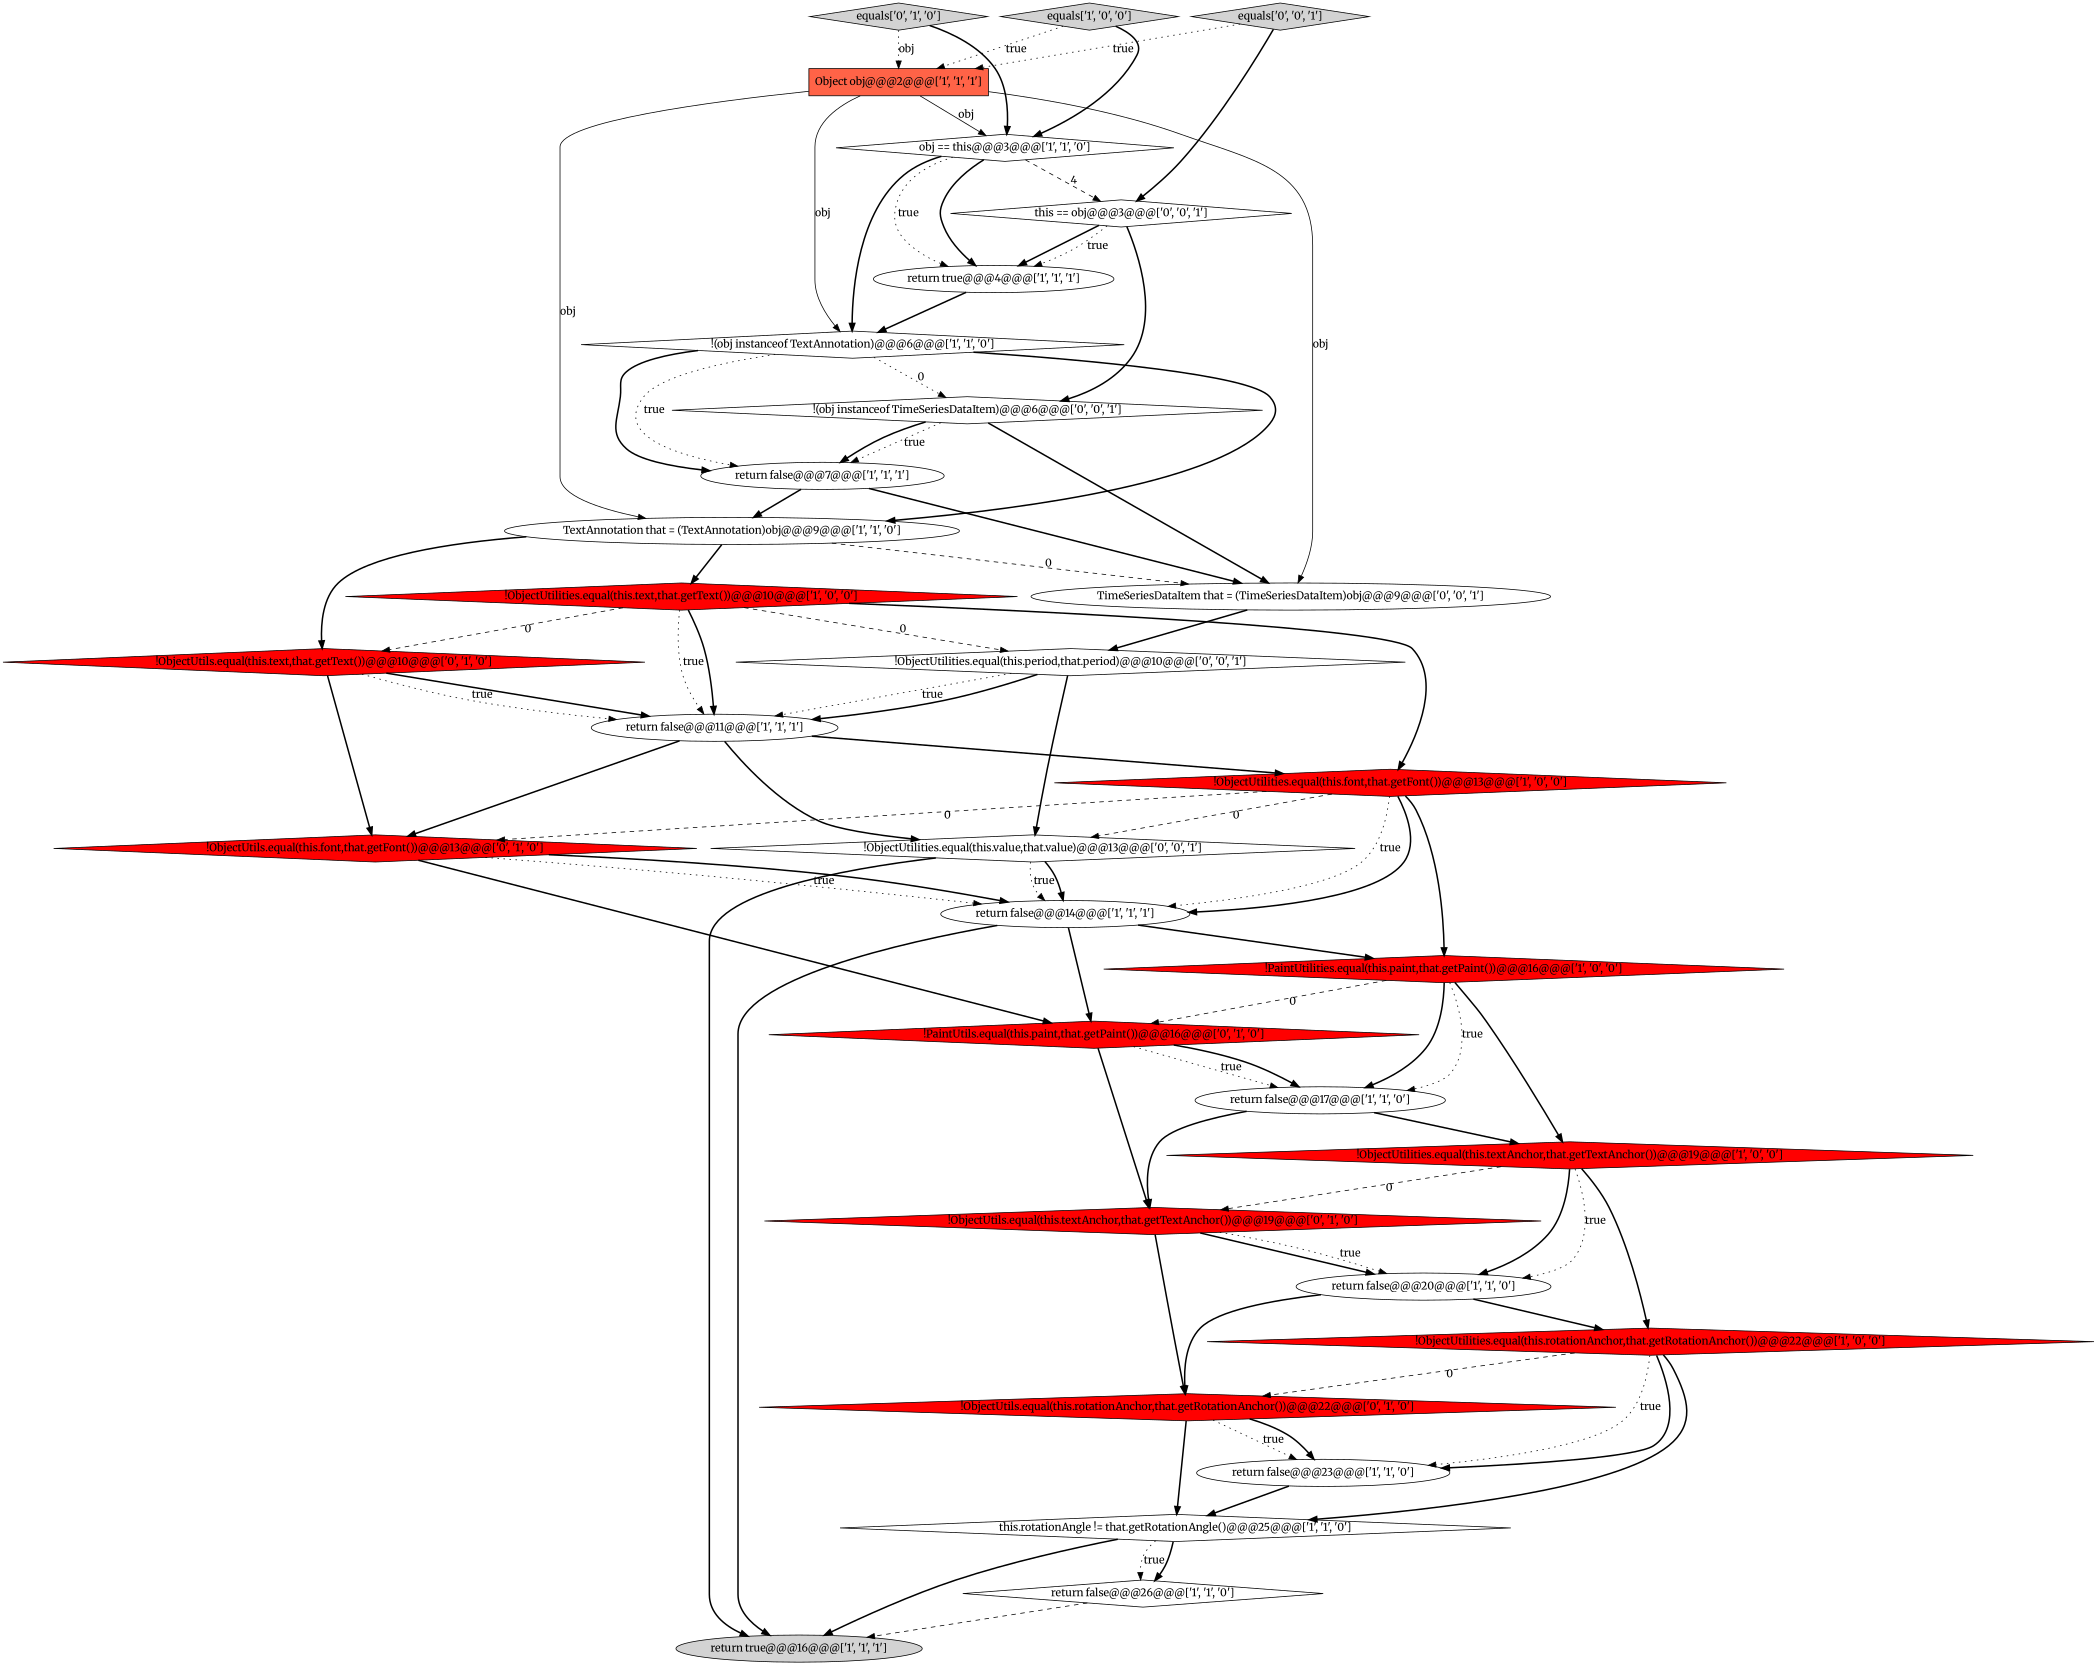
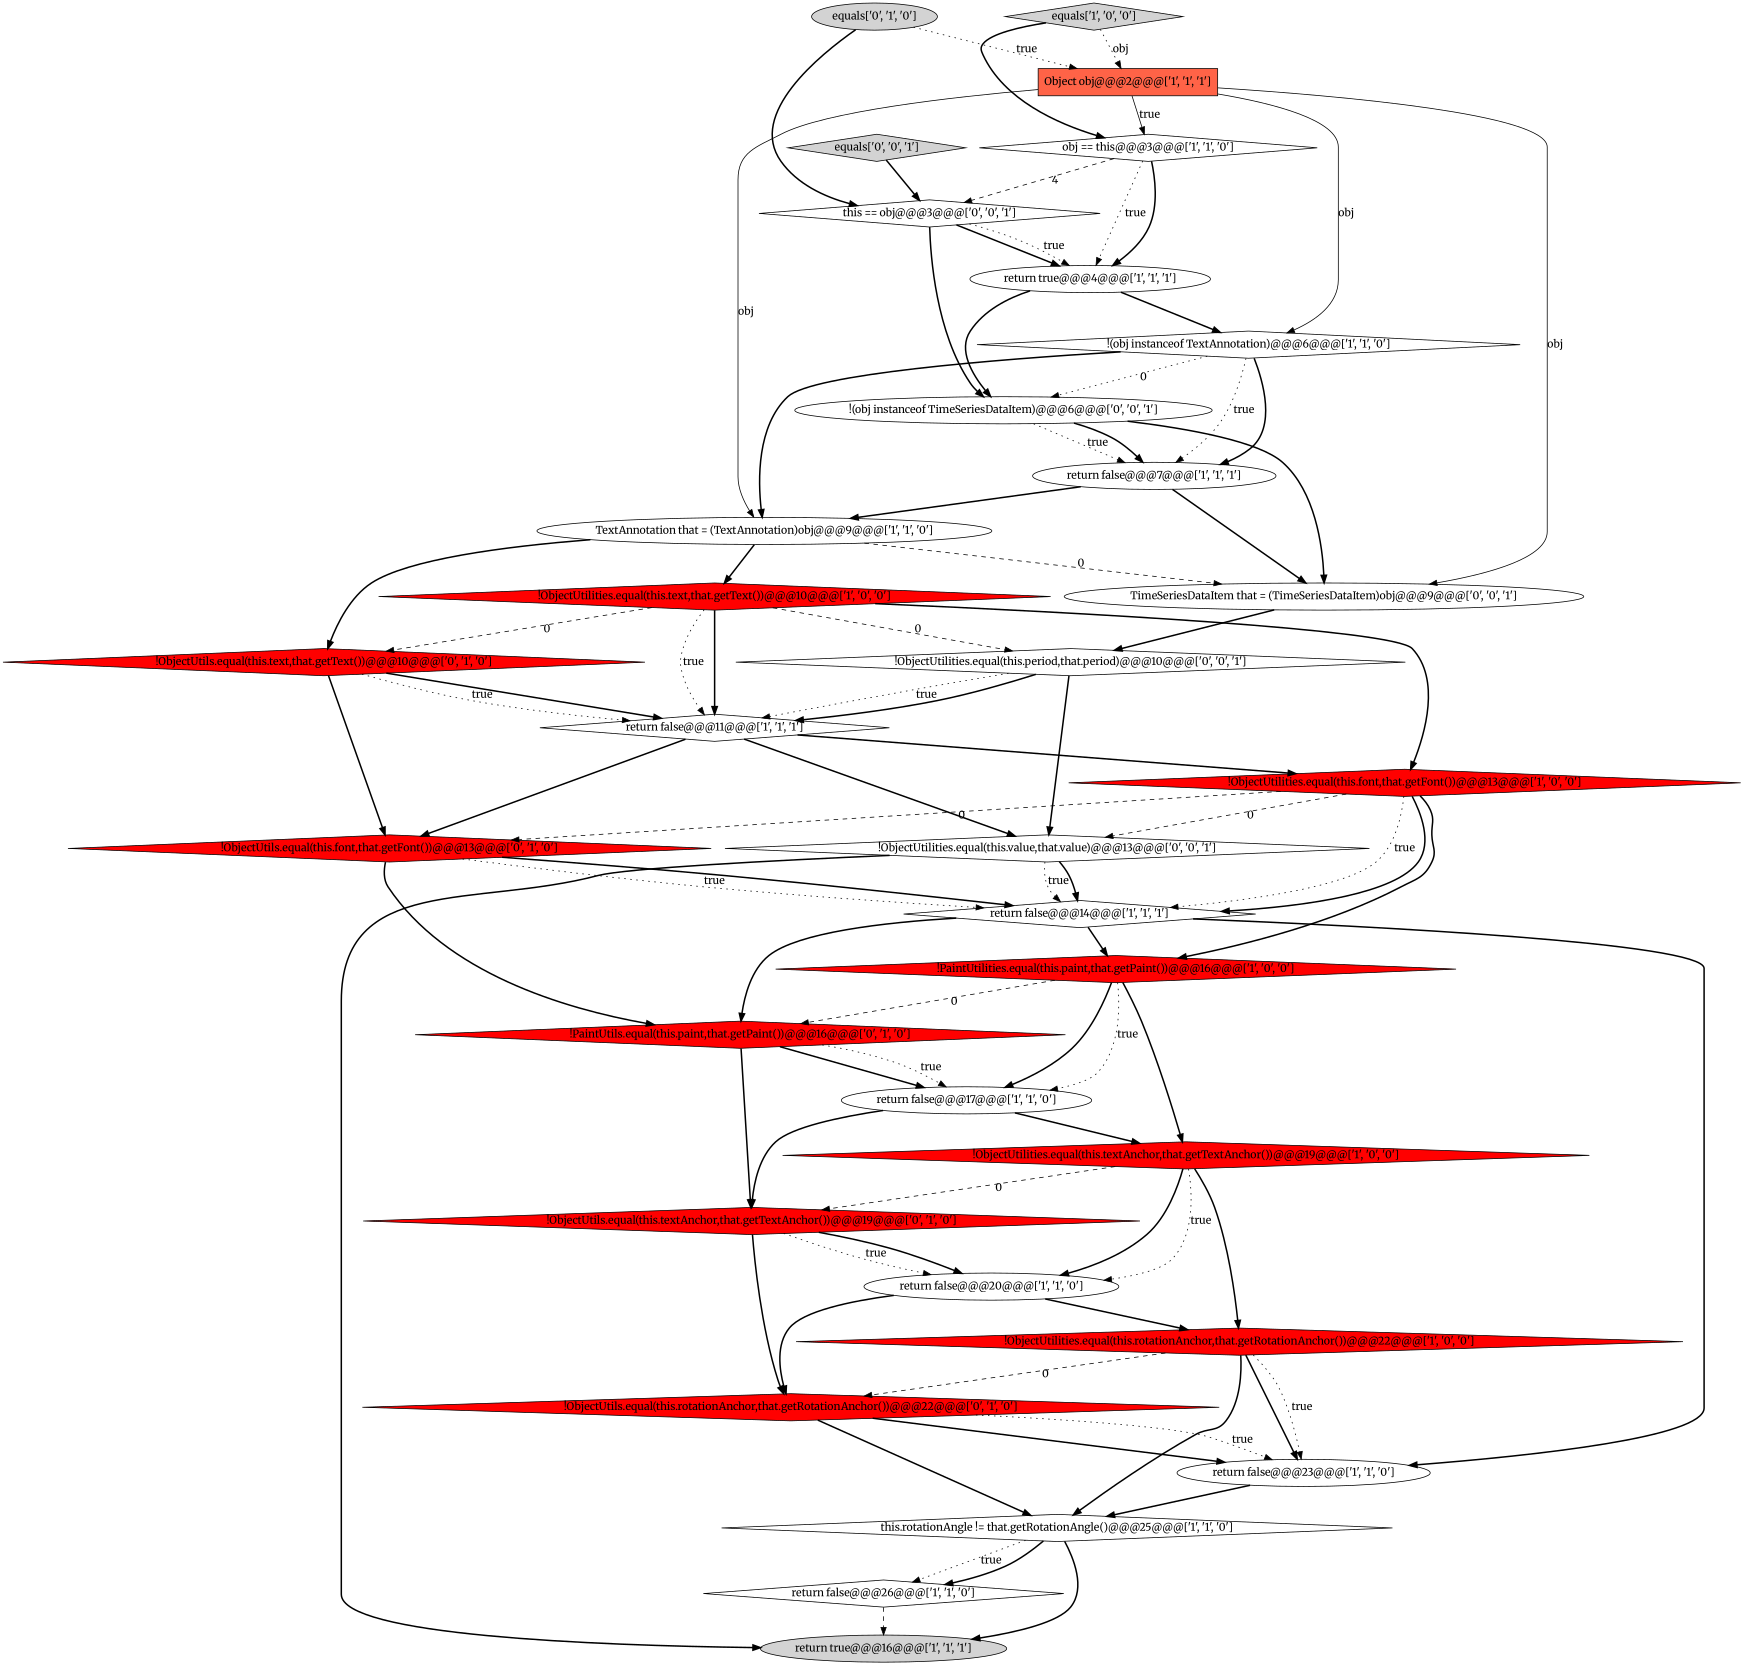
(899, 17) -> (875, 17)
(1112, 46) -> none
(907, 49) -> (1027, 49)
(1016, 49) -> (1121, 49)
(989, 61) -> (775, 121)
(967, 115) -> (1150, 115)
(870, 224) -> none
none -> (973, 328)
(967, 410) -> (1003, 410)
(715, 728) -> (715, 728)
(1065, 914) -> (1080, 914)
(738, 1191) -> (1704, 1079)
